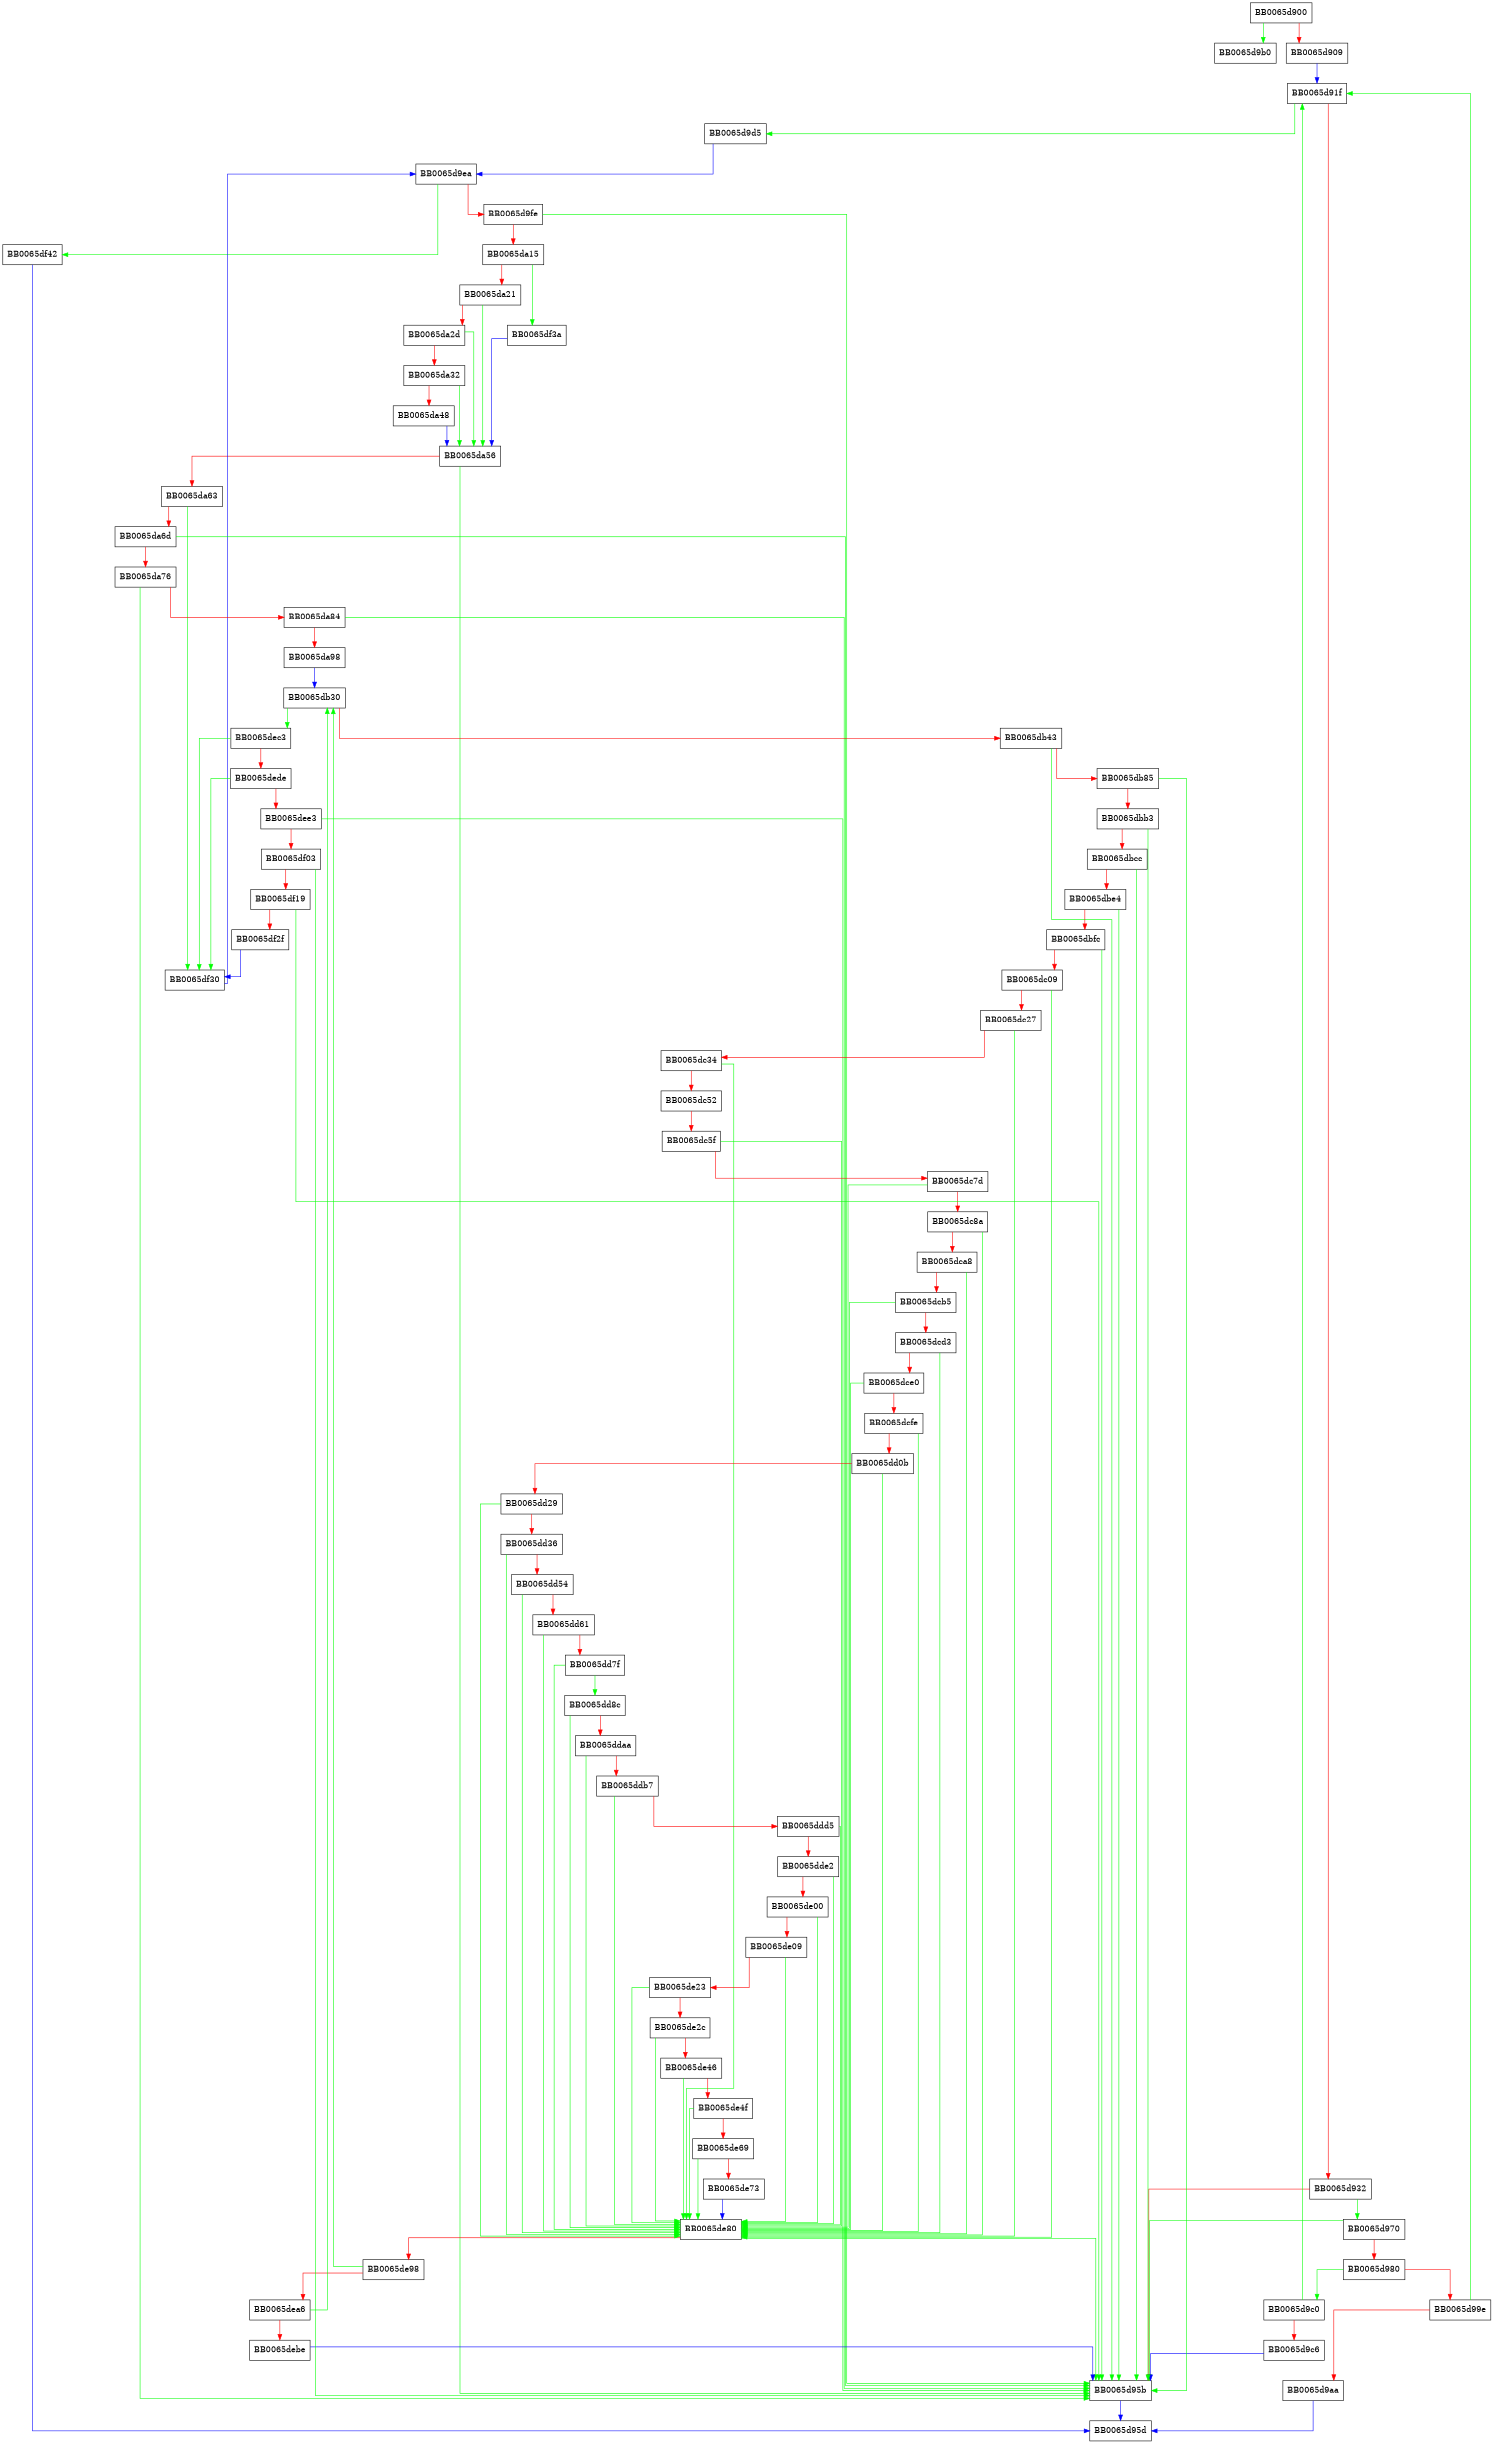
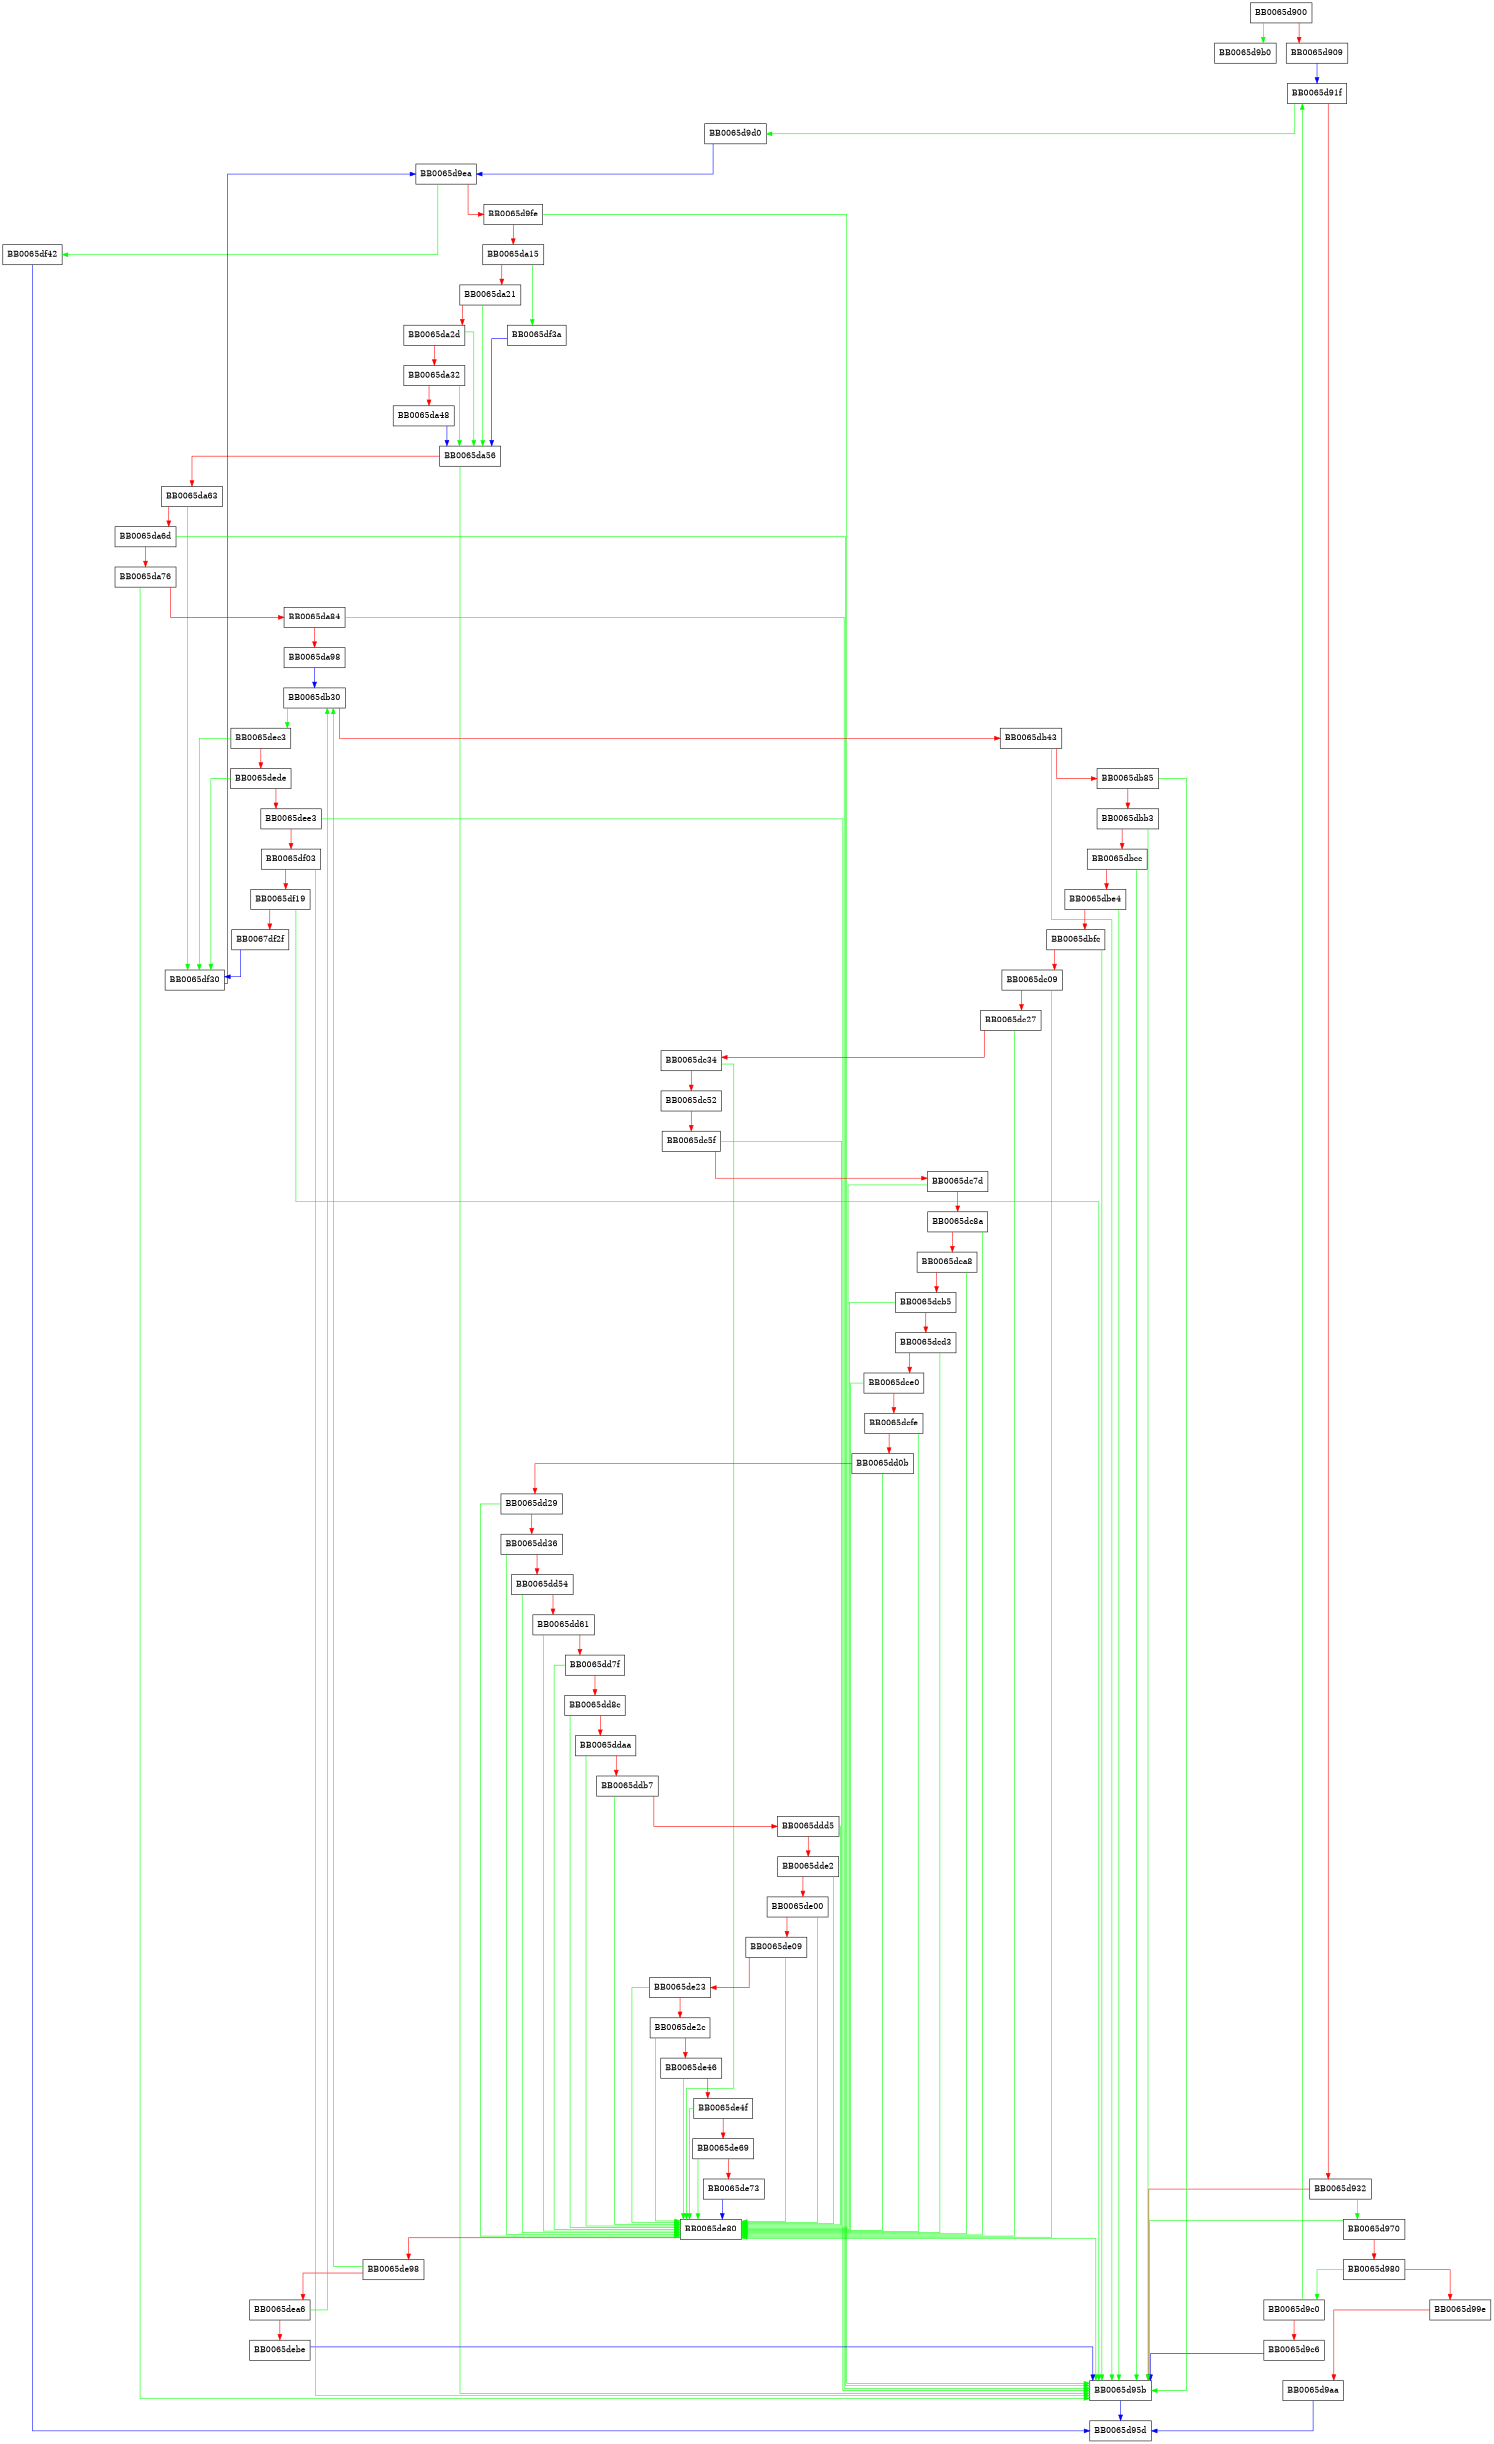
(735, 134) -> (735, 134)
(260, 940) -> (260, 940)
(1471, 1138) -> none
(595, 1682) -> (595, 1682)
